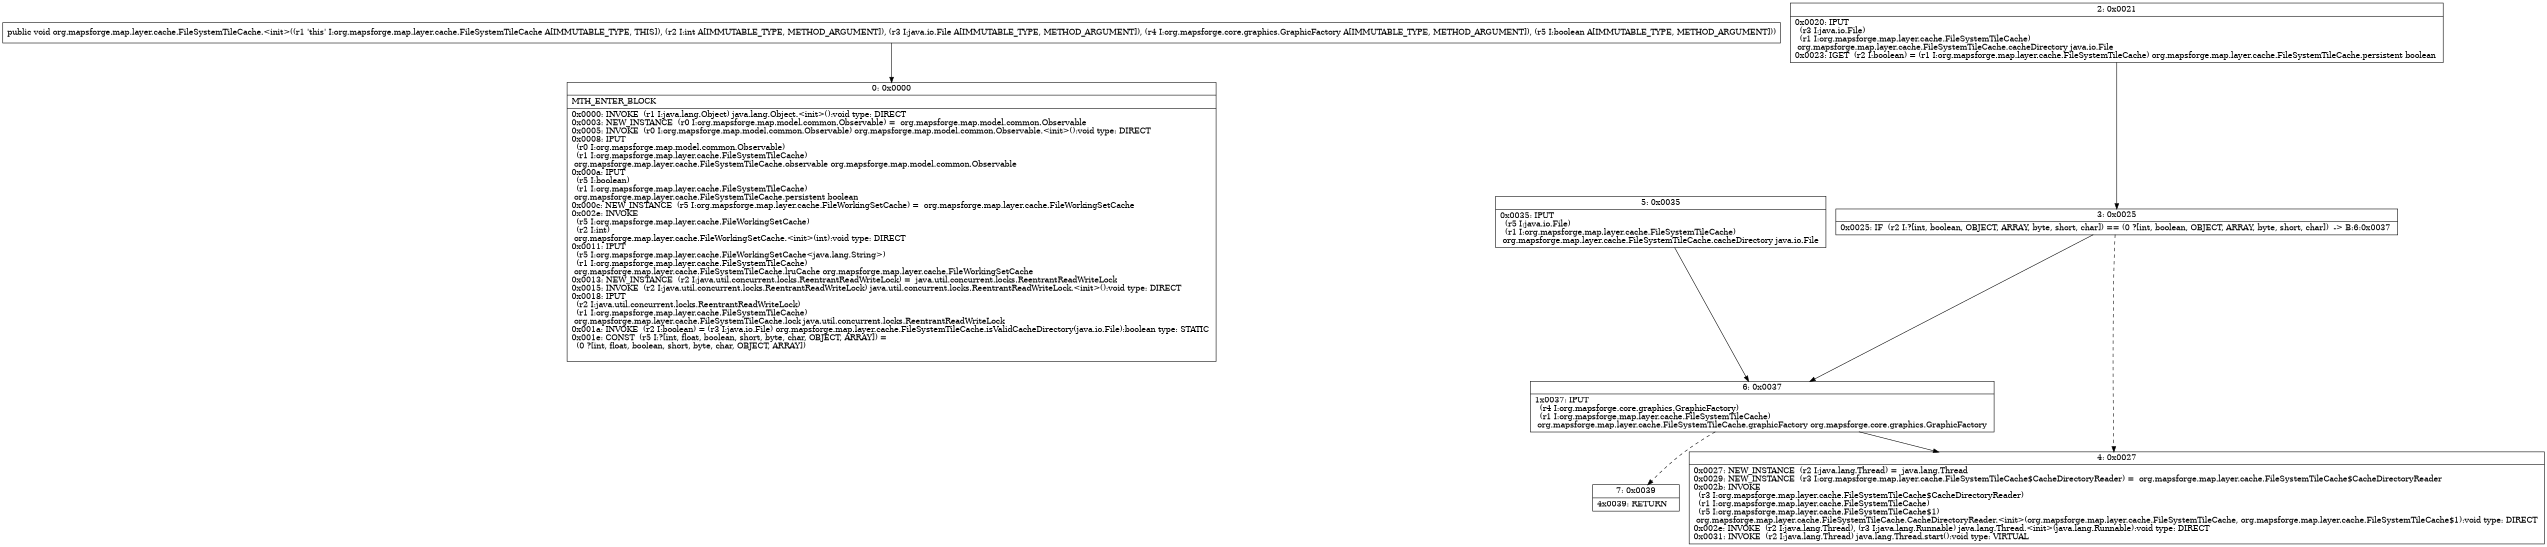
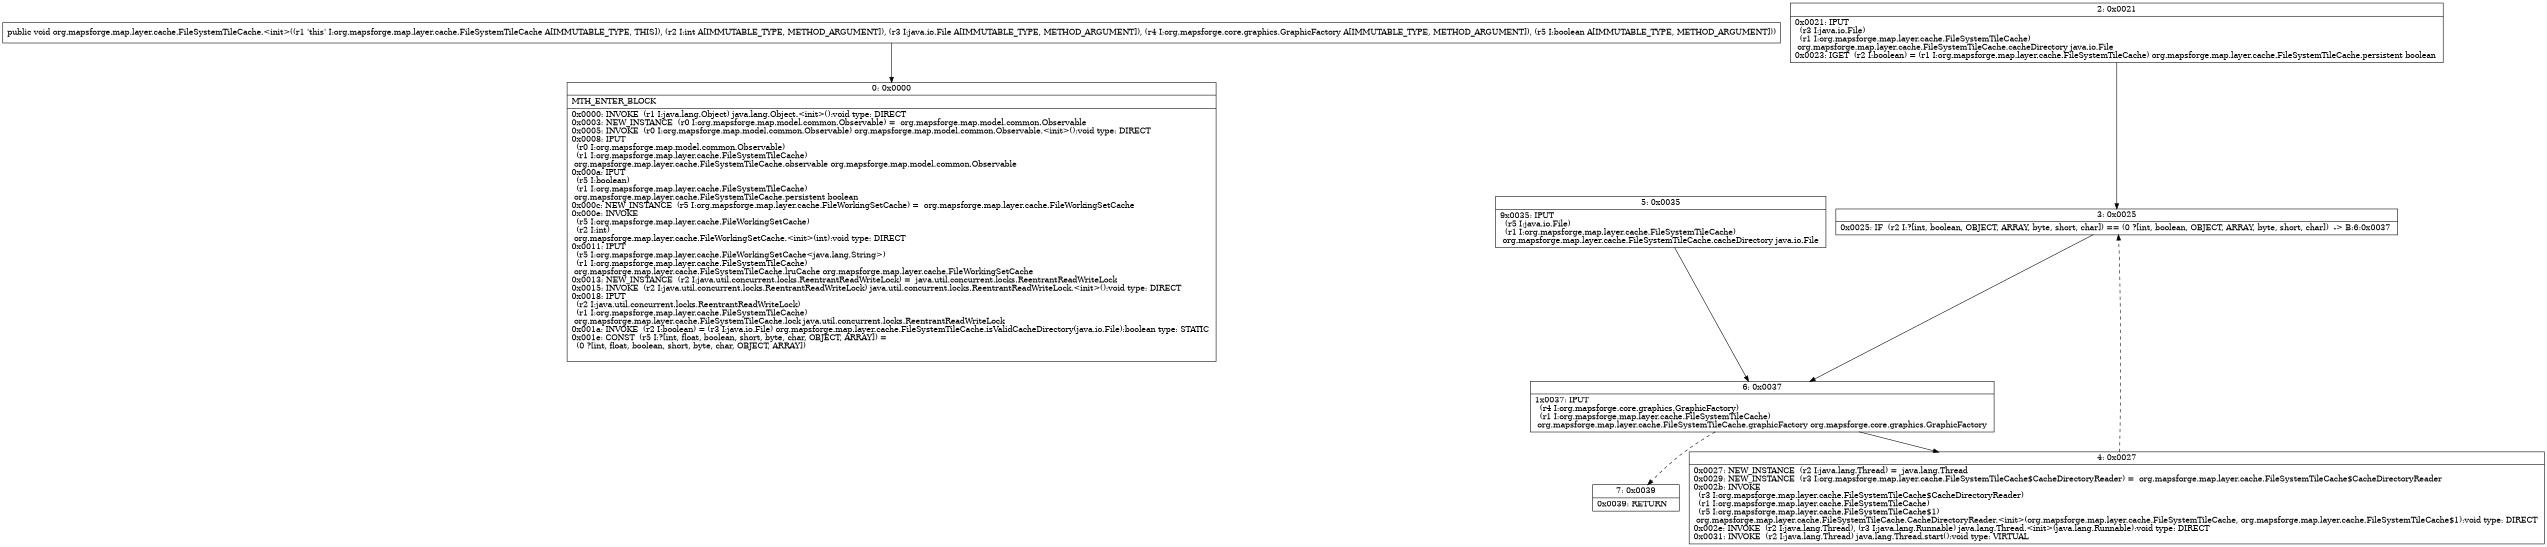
(1824, 23) -> (1824, 23)
(607, 214) -> (607, 214)
(1530, 216) -> (1530, 216)
(2113, 341) -> (2120, 346)
(1636, 504) -> (1636, 504)
